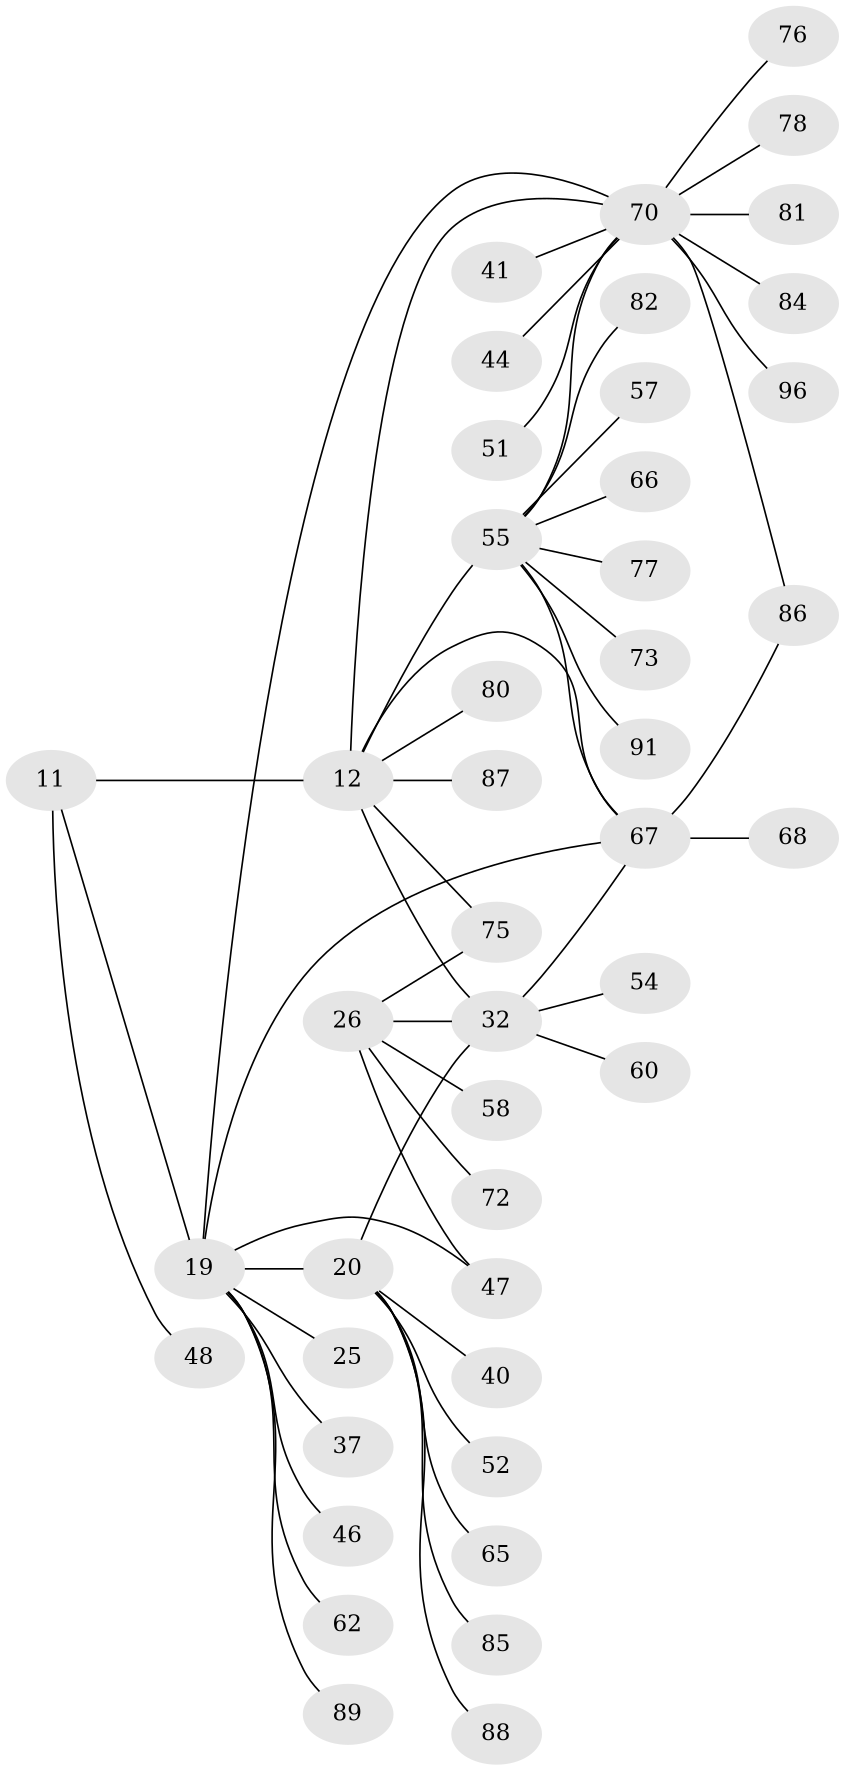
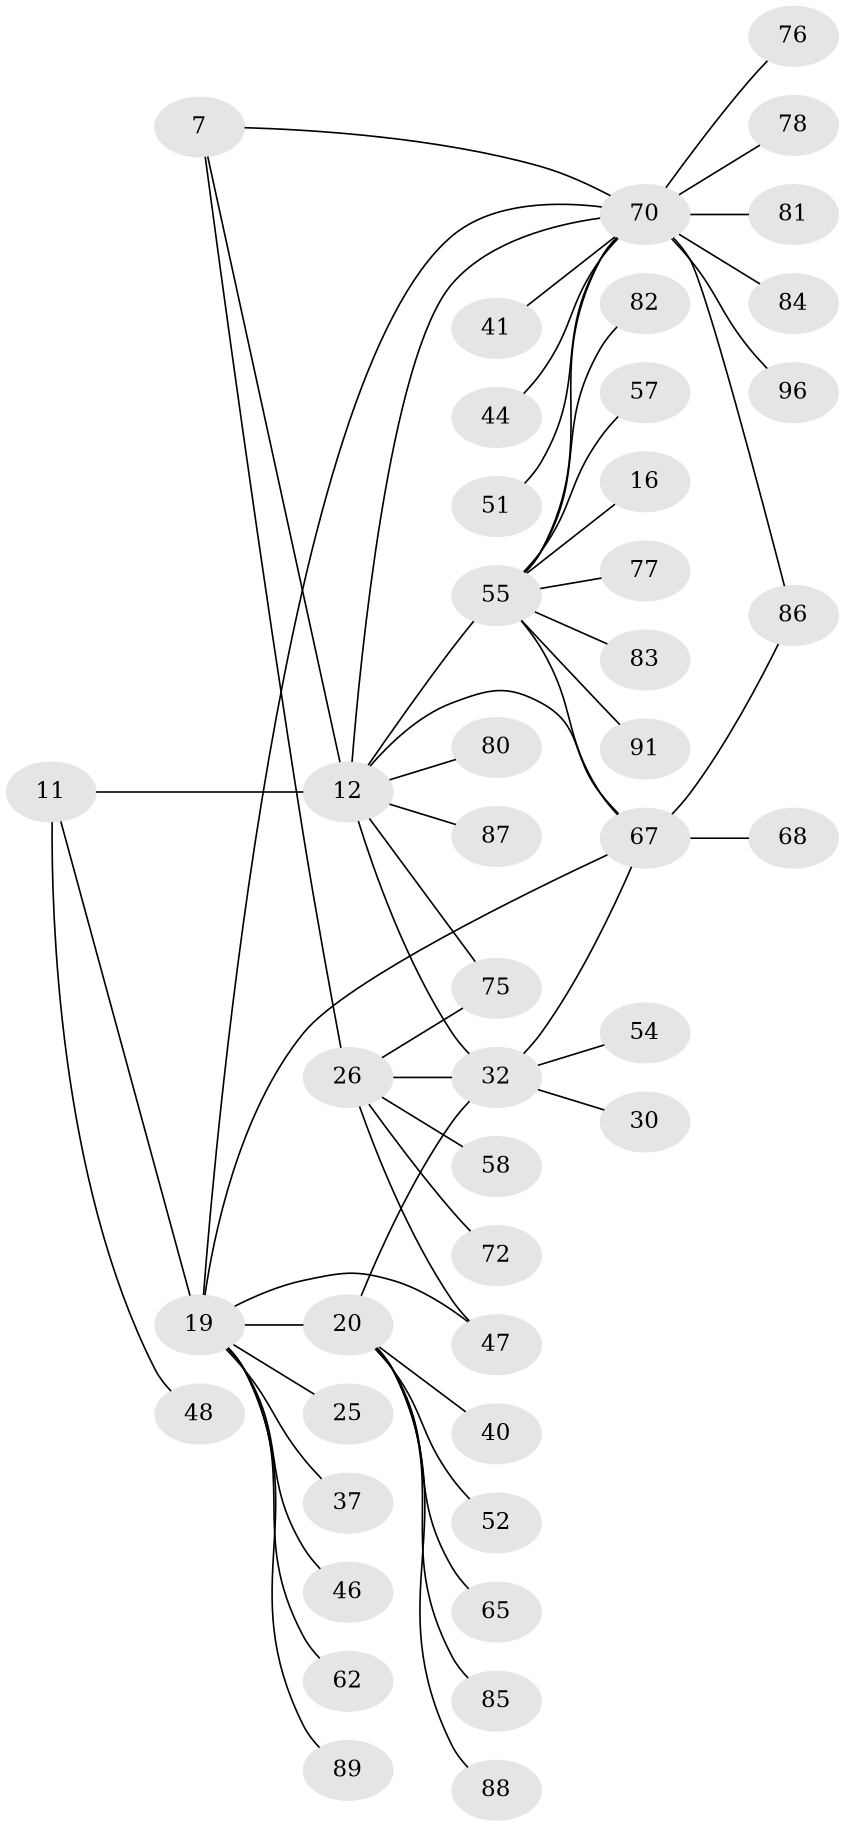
none -> (200, 127)
(645, 482) -> (645, 482)
(645, 660) -> (645, 660)
(645, 1072) -> (645, 1122)
